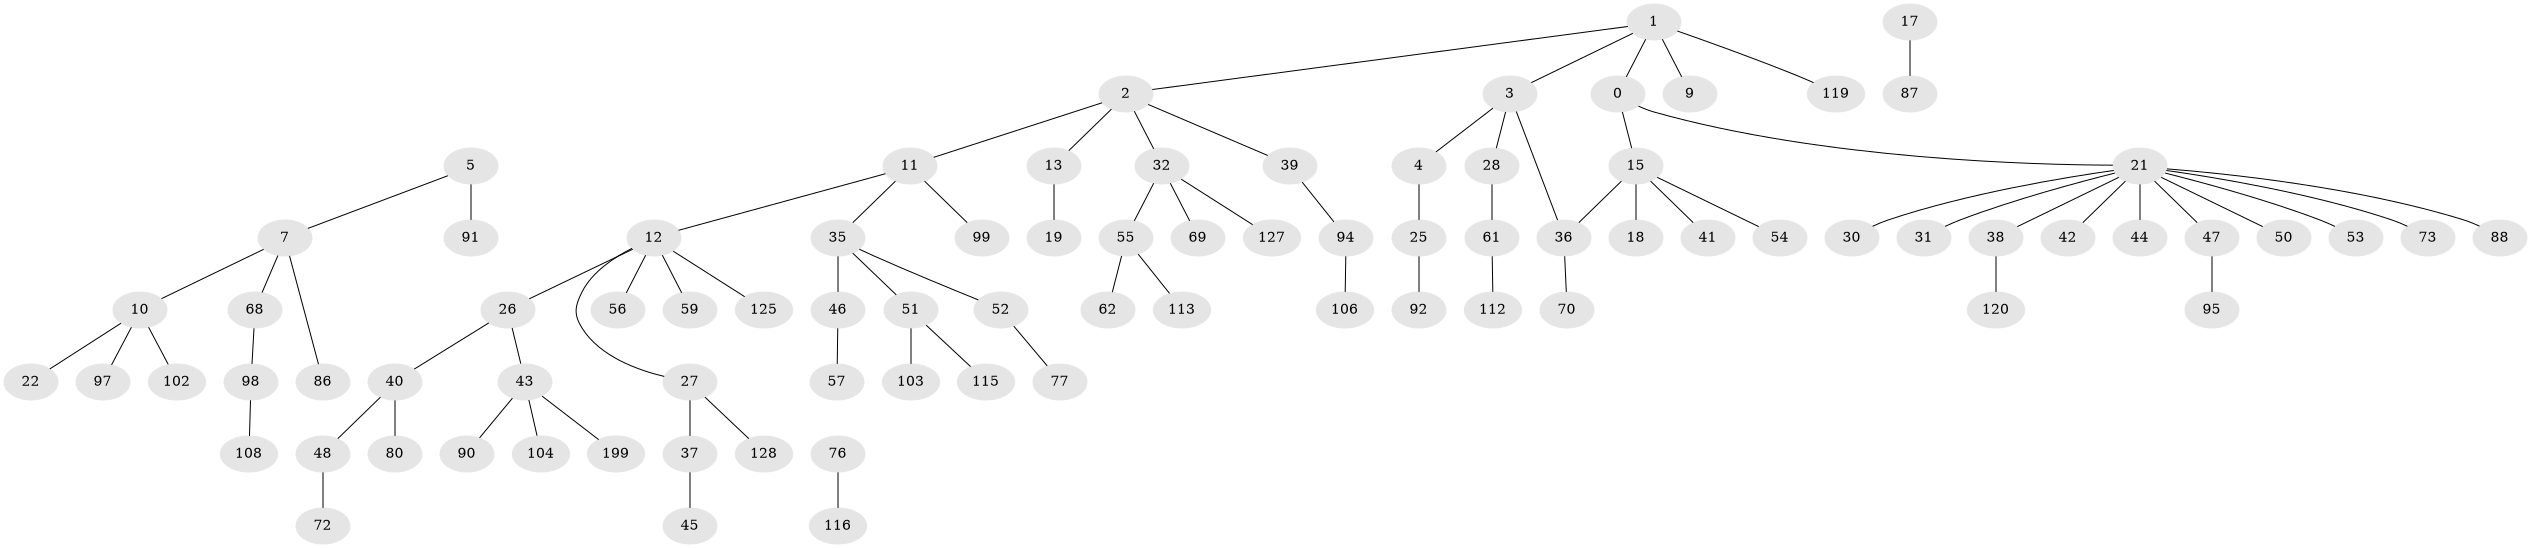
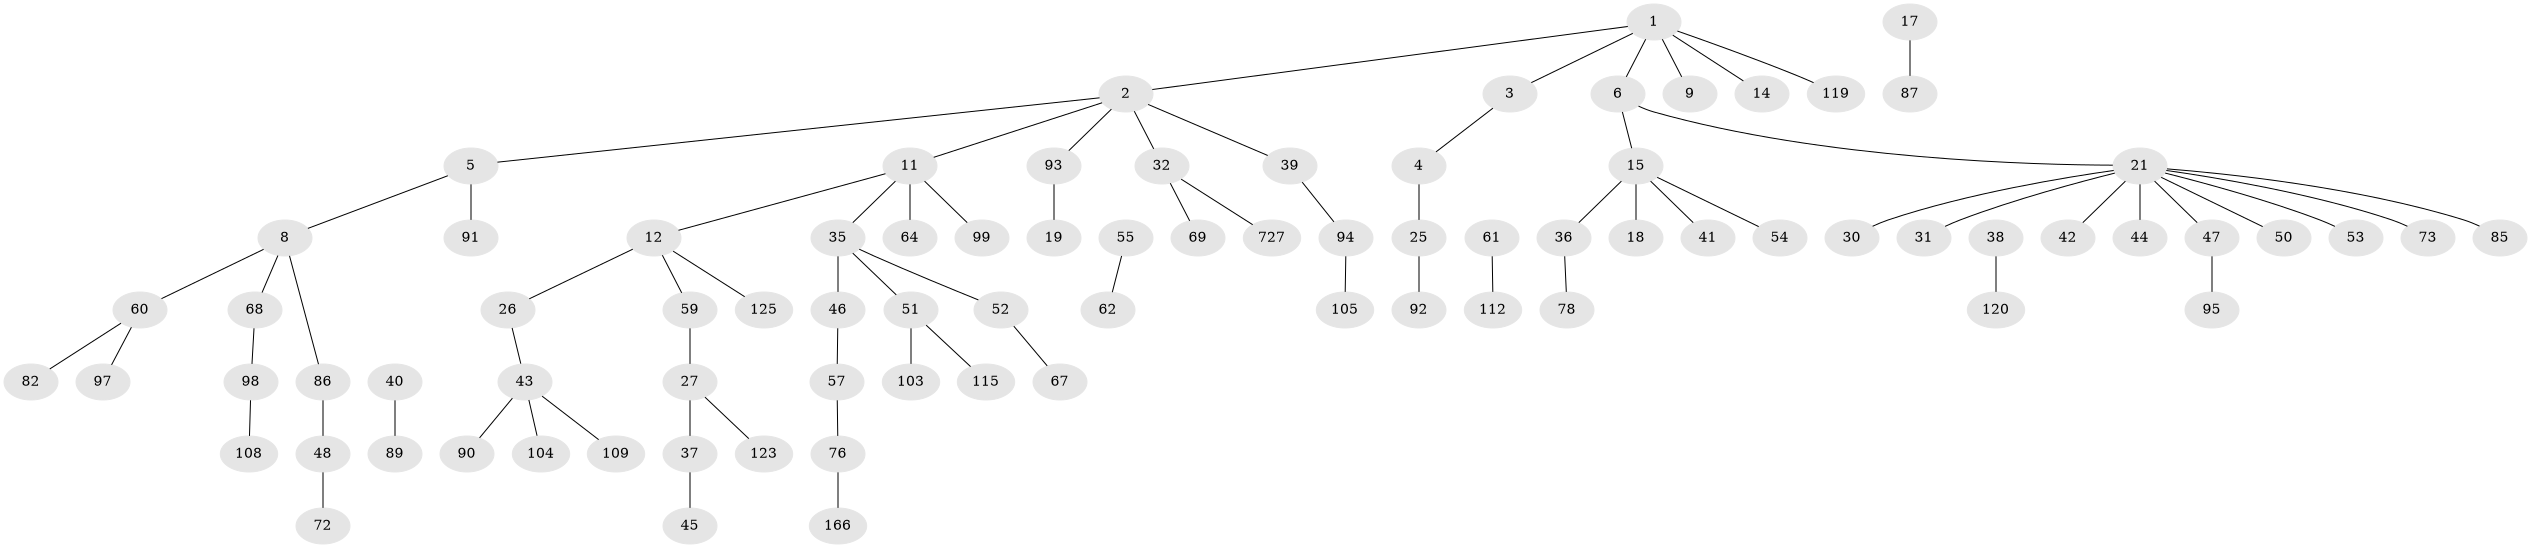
(1618, 94) -> (1618, 94)
none -> (1762, 94)
none -> (798, 130)
(1054, 166) -> (1054, 166)
(1492, 166) -> none
(1537, 166) -> none
(1144, 202) -> none
(2068, 202) -> none
(285, 238) -> (285, 238)
none -> (910, 238)
(1272, 238) -> (1272, 238)
(2500, 238) -> (2500, 238)
(140, 310) -> (140, 310)
(618, 310) -> none
(1182, 310) -> none
(1345, 310) -> (1345, 310)
(1567, 310) -> (1567, 310)
(580, 325) -> (690, 346)
(452, 346) -> none
(31, 382) -> (31, 382)
(177, 382) -> none
(1060, 382) -> (1060, 382)
(359, 418) -> (323, 418)
none -> (838, 418)
(395, 454) -> (395, 454)
(616, 454) -> (616, 454)
(764, 454) -> (764, 454)
(838, 526) -> (838, 526)
